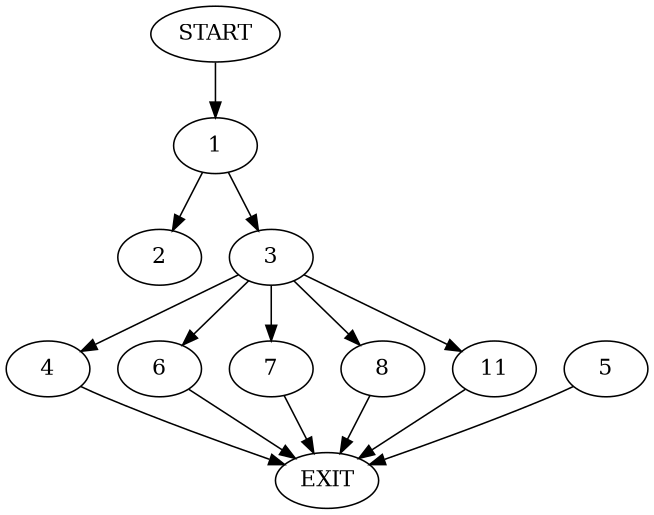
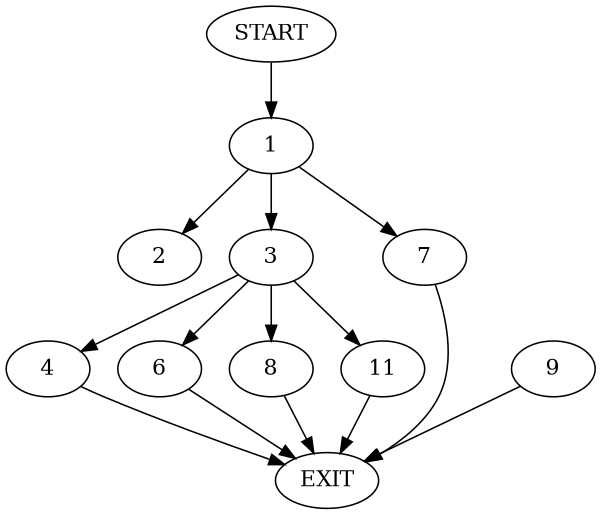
(271, 305) -> (341, 197)
(606, 369) -> (553, 369)
